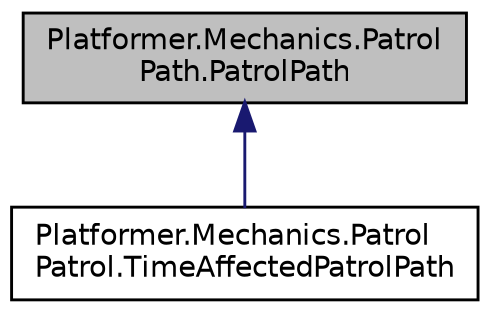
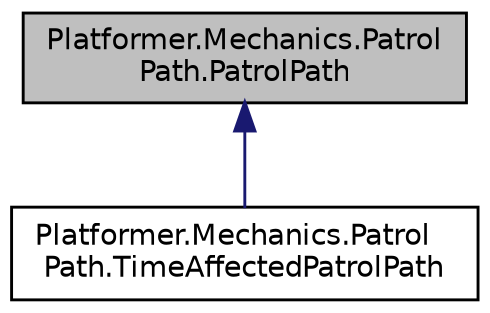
(245, 254) -> (245, 254)
